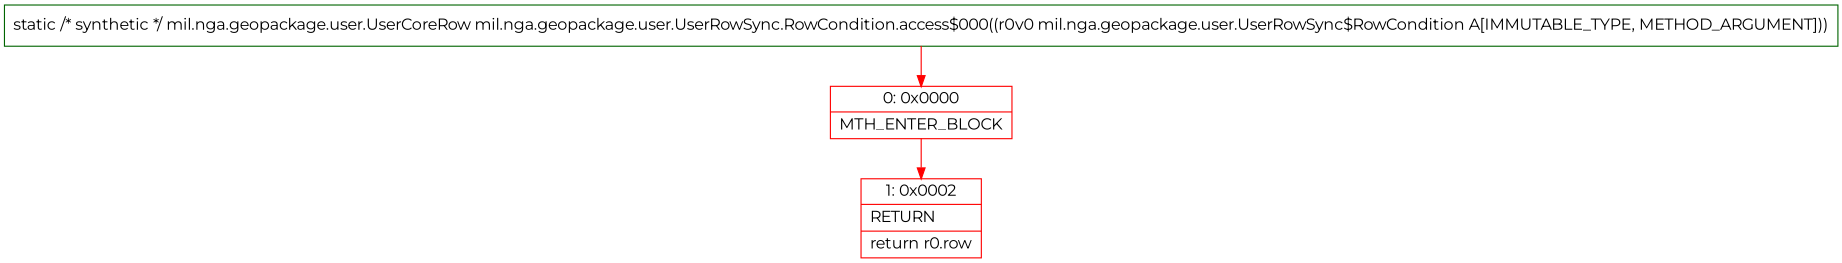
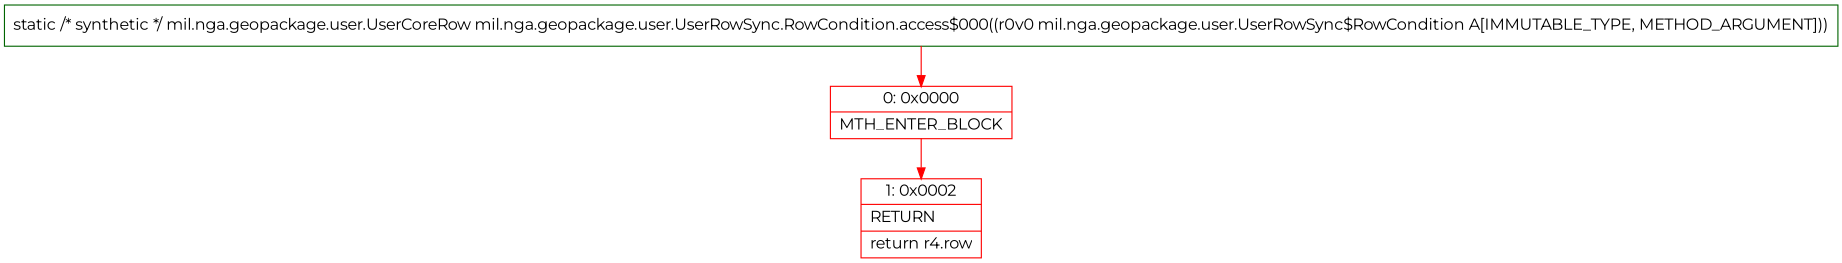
(921, 244) -> (921, 244)
